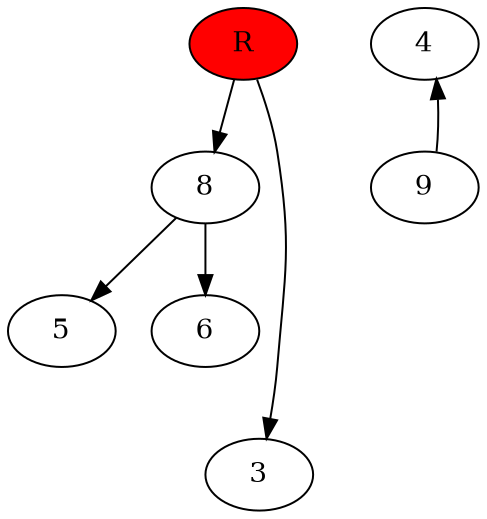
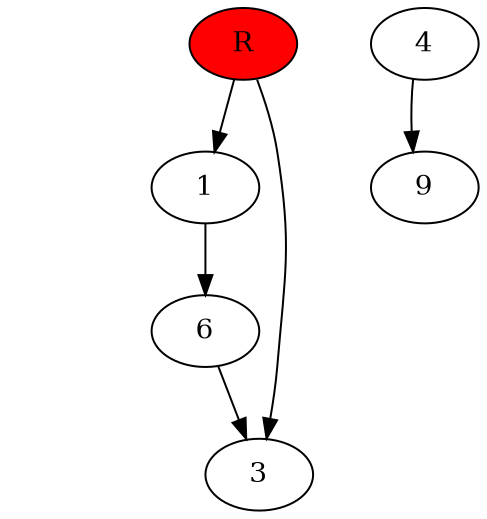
(438, 126) -> (411, 105)
(205, 187) -> (205, 187)
(62, 331) -> none
none -> (229, 393)
